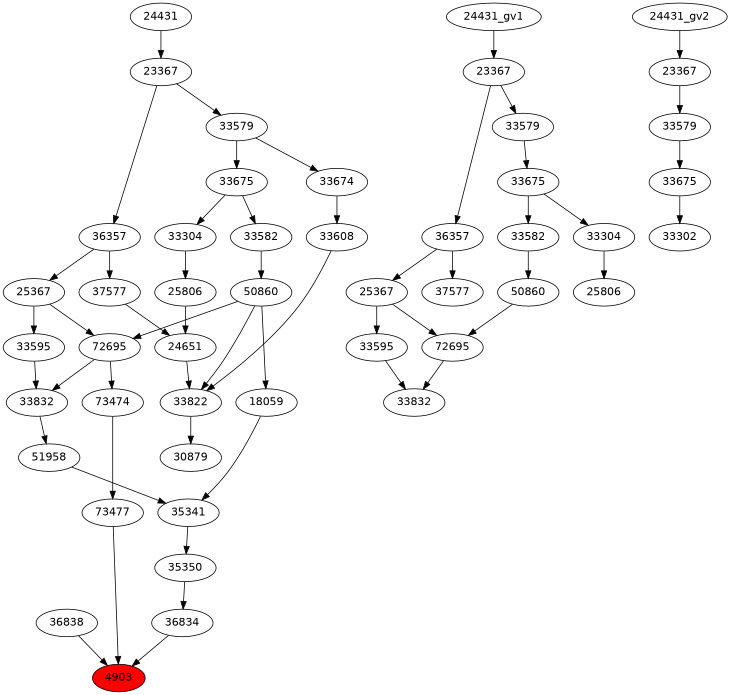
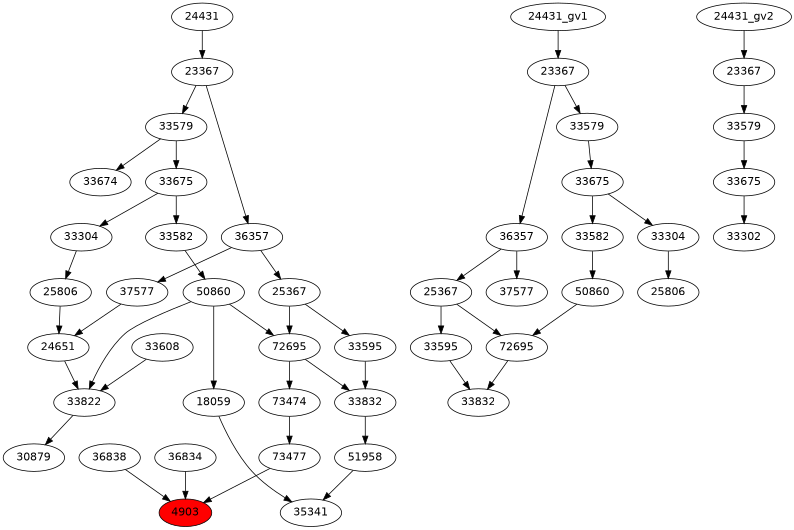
(337, 206) -> none
(185, 568) -> none
